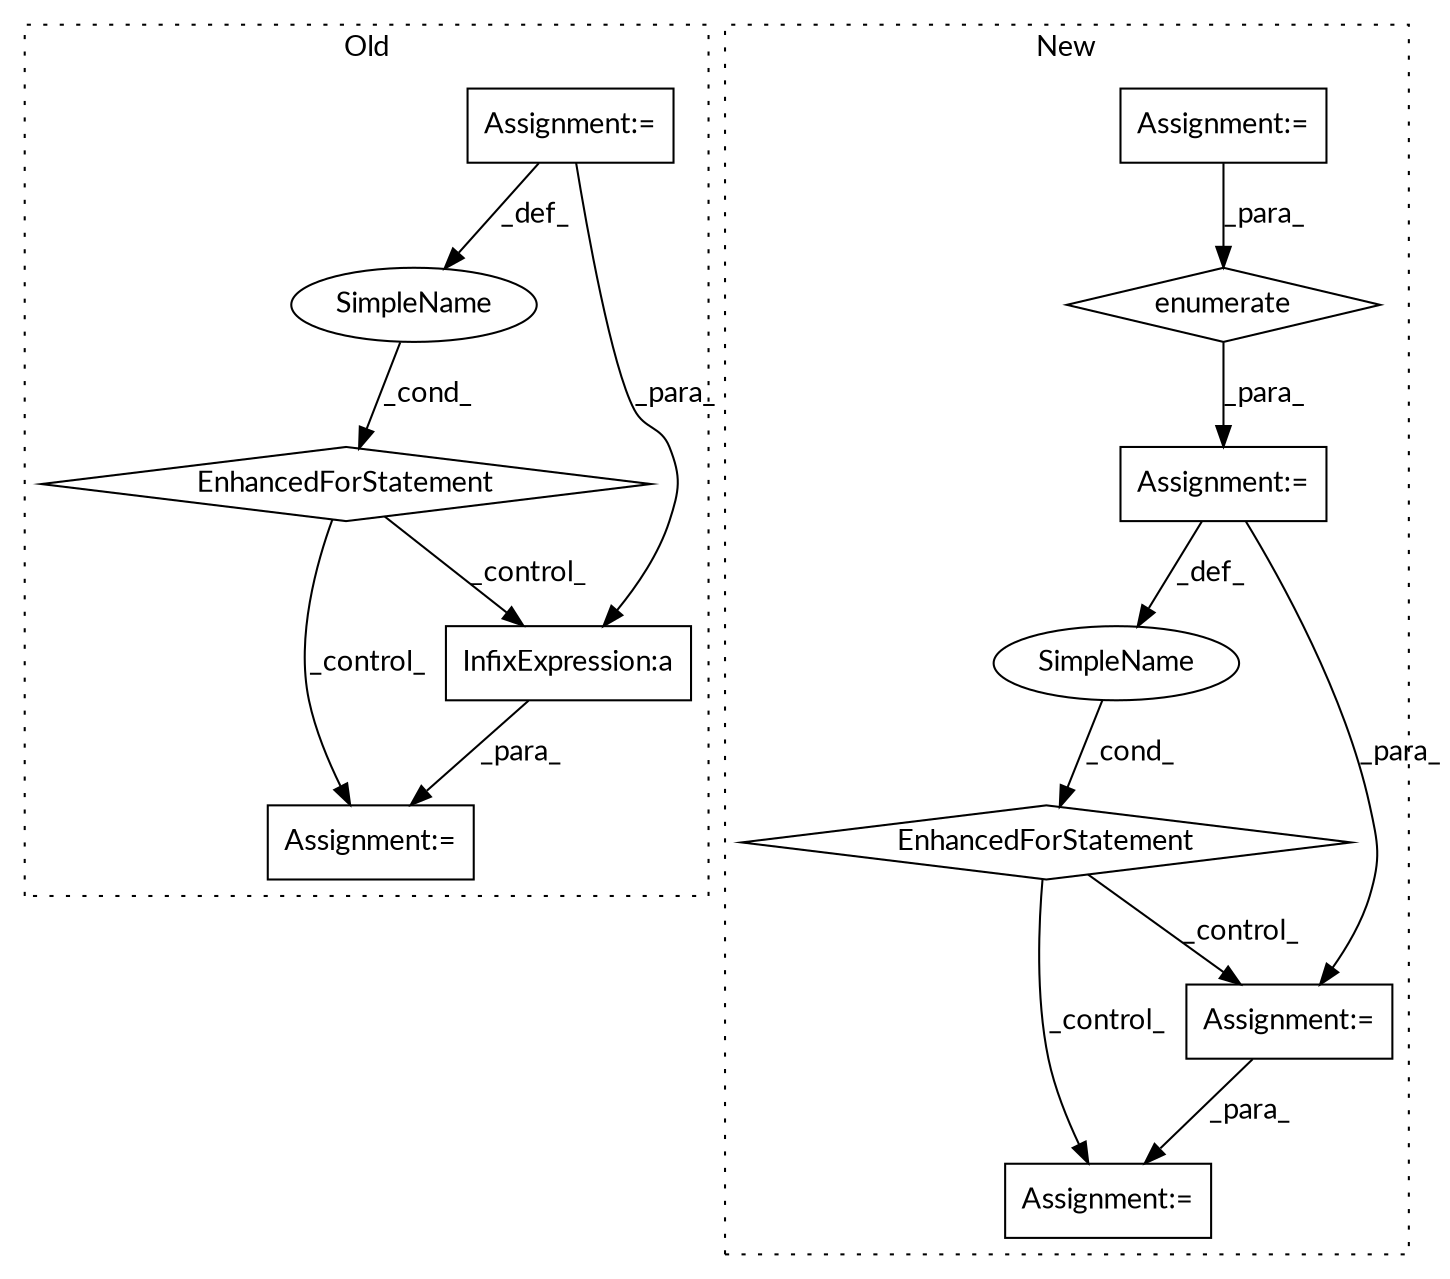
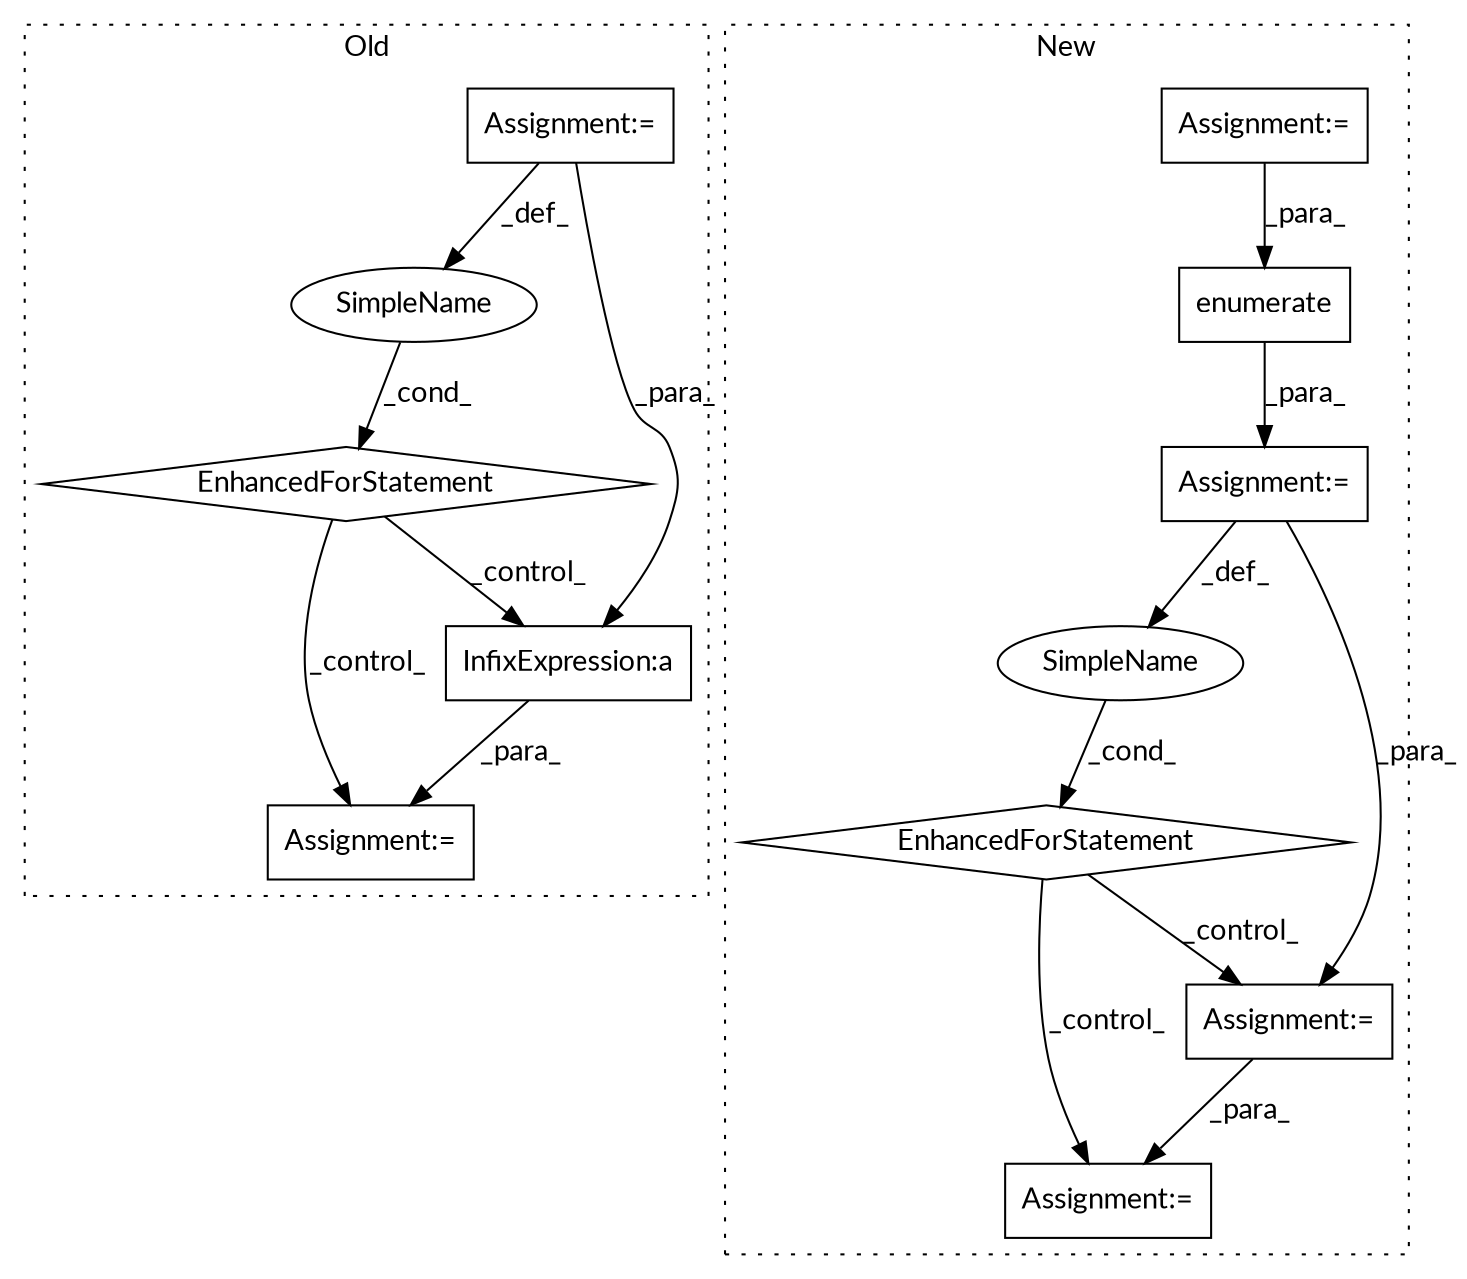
(1223, 305) -> (1265, 305)
